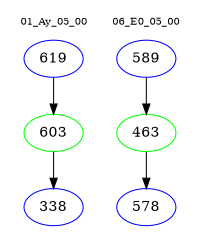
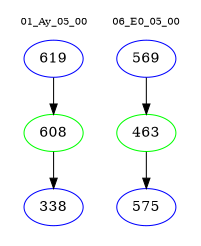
(146, 59) -> (146, 59)
(54, 133) -> (54, 133)
(146, 207) -> (146, 207)
